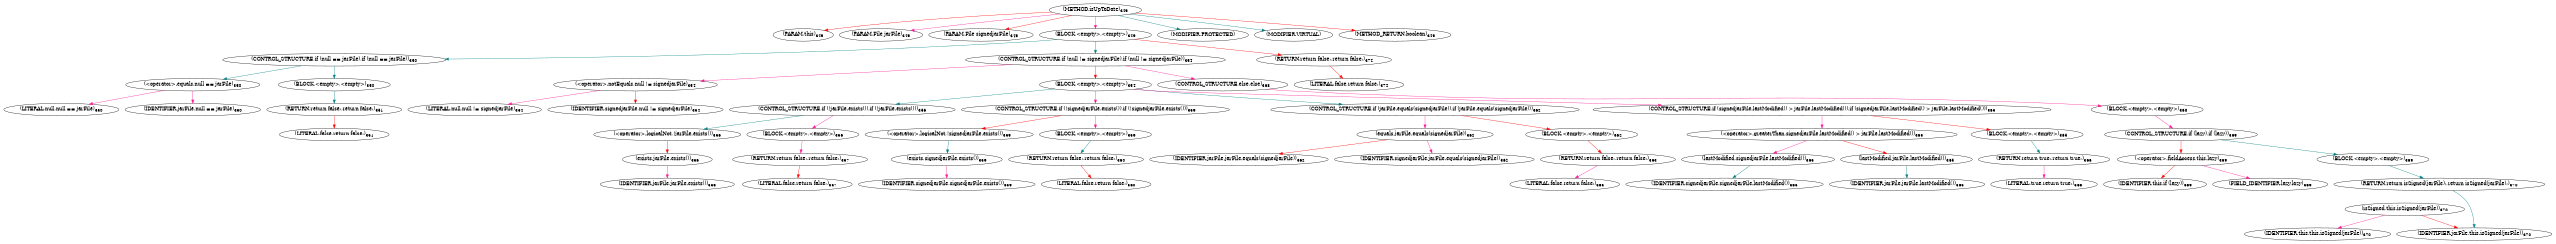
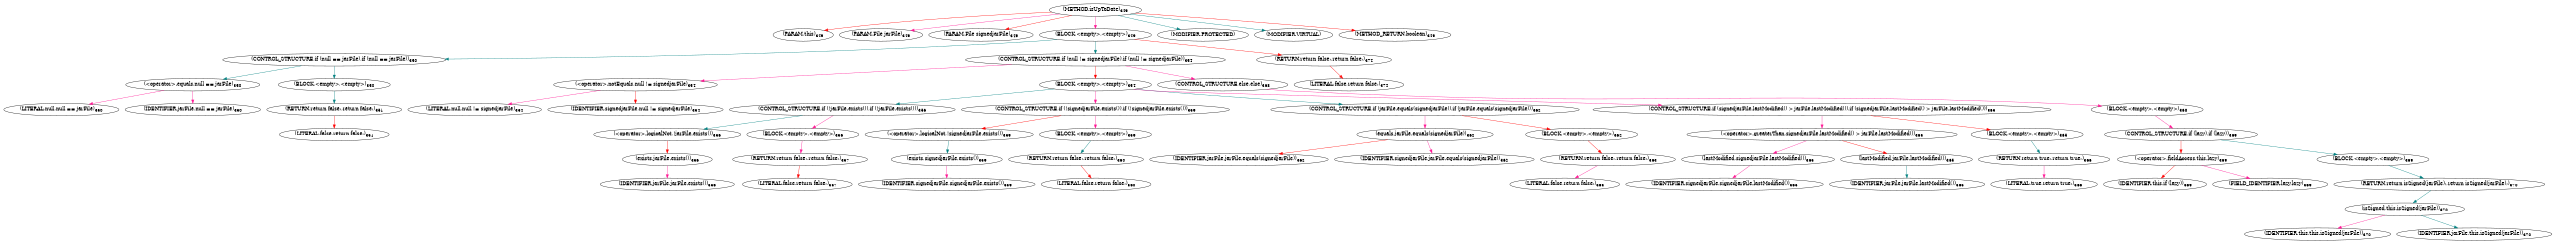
(1743, 171) -> (1743, 171)
(2468, 204) -> (2424, 196)
(2438, 221) -> (2438, 221)
